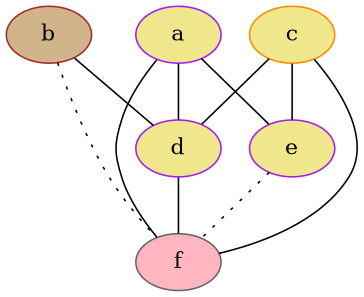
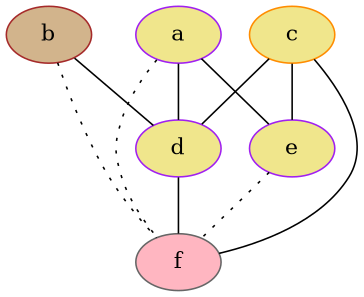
(116, 148) -> (116, 148)
